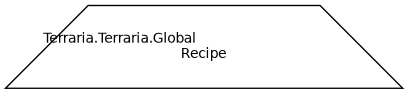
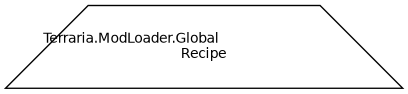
(204, 47) -> (204, 47)
